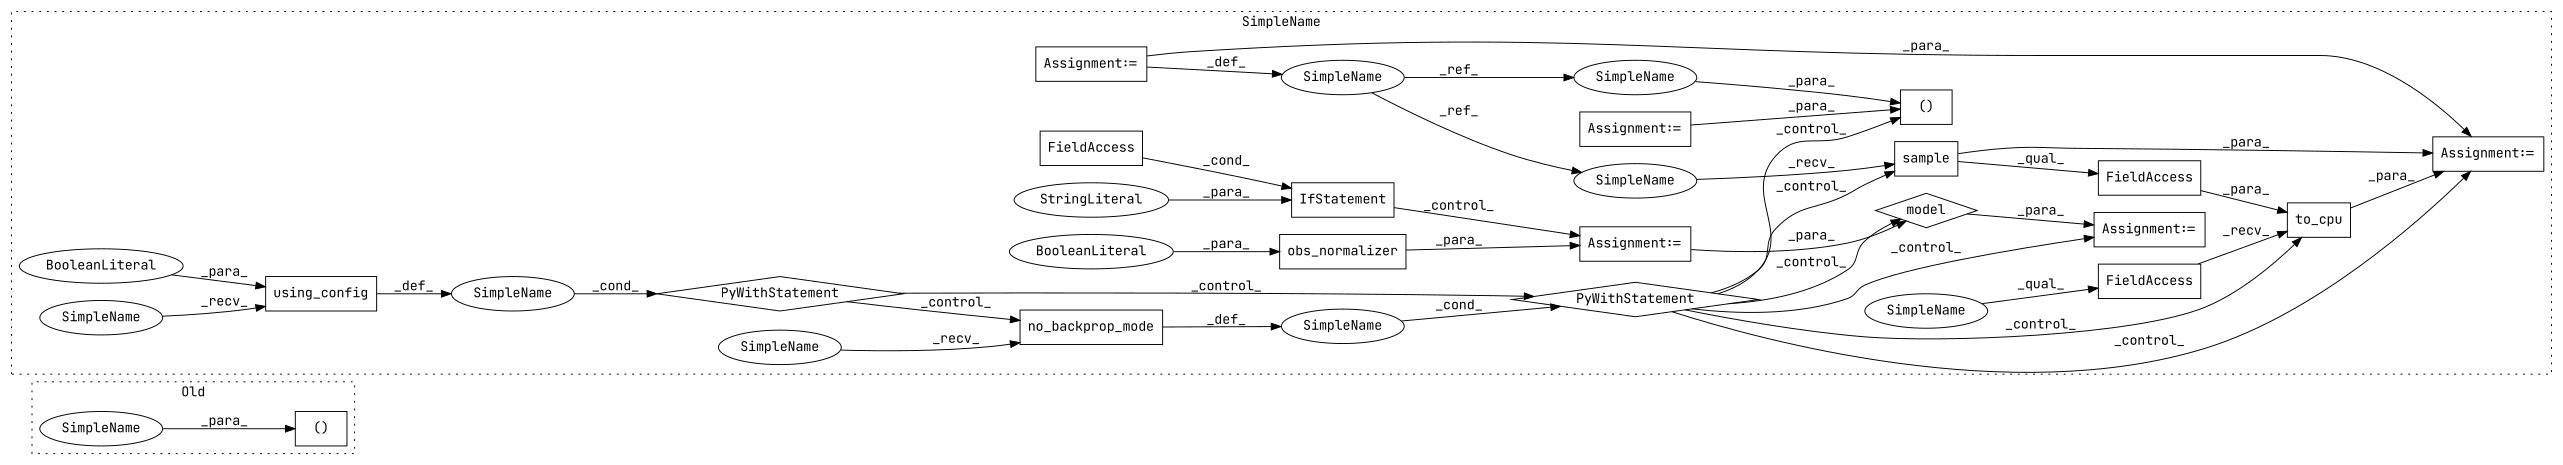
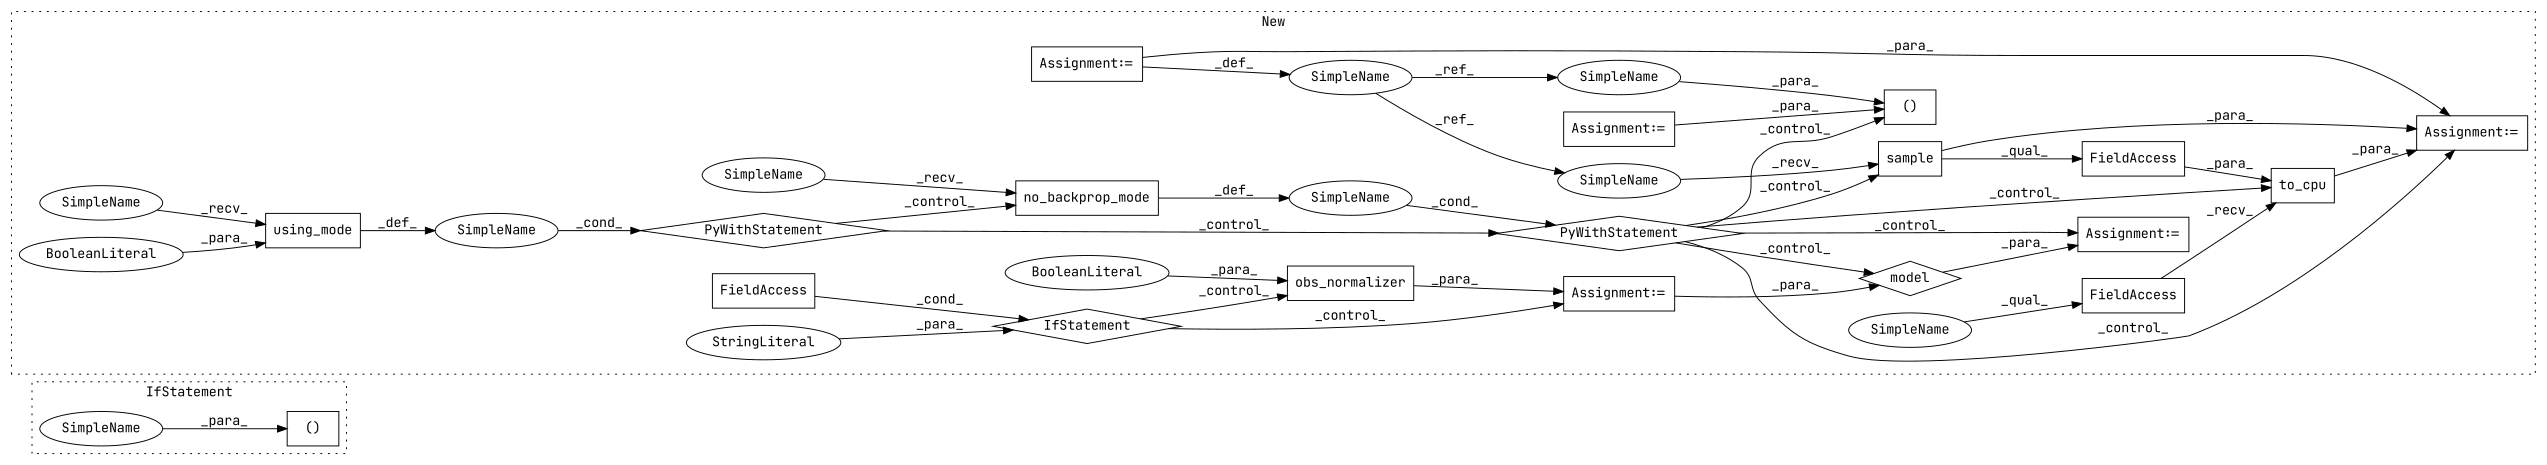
(1281, 22) -> (1273, 22)
(1343, 200) -> (1087, 326)
(321, 294) -> (313, 231)
none -> (1209, 309)
(193, 393) -> (189, 393)
